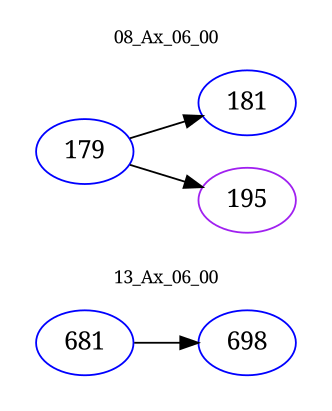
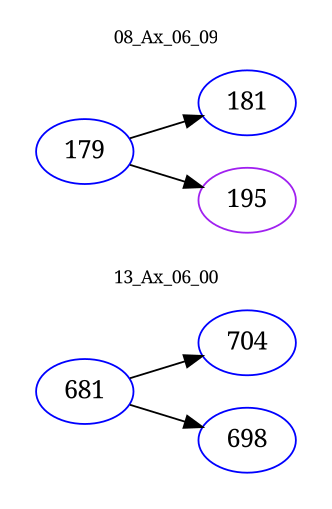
(166, 39) -> (166, 39)
none -> (247, 343)
